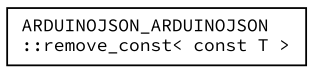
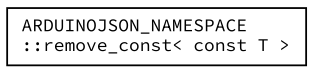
(157, 37) -> (157, 37)
